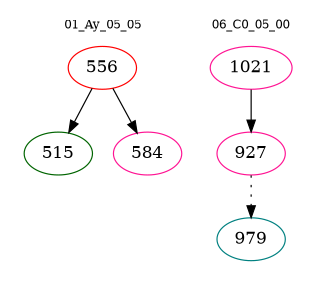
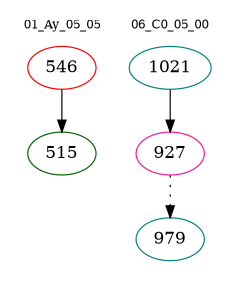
(102, 68) -> (62, 68)
(251, 68) -> (170, 68)
(148, 154) -> none
